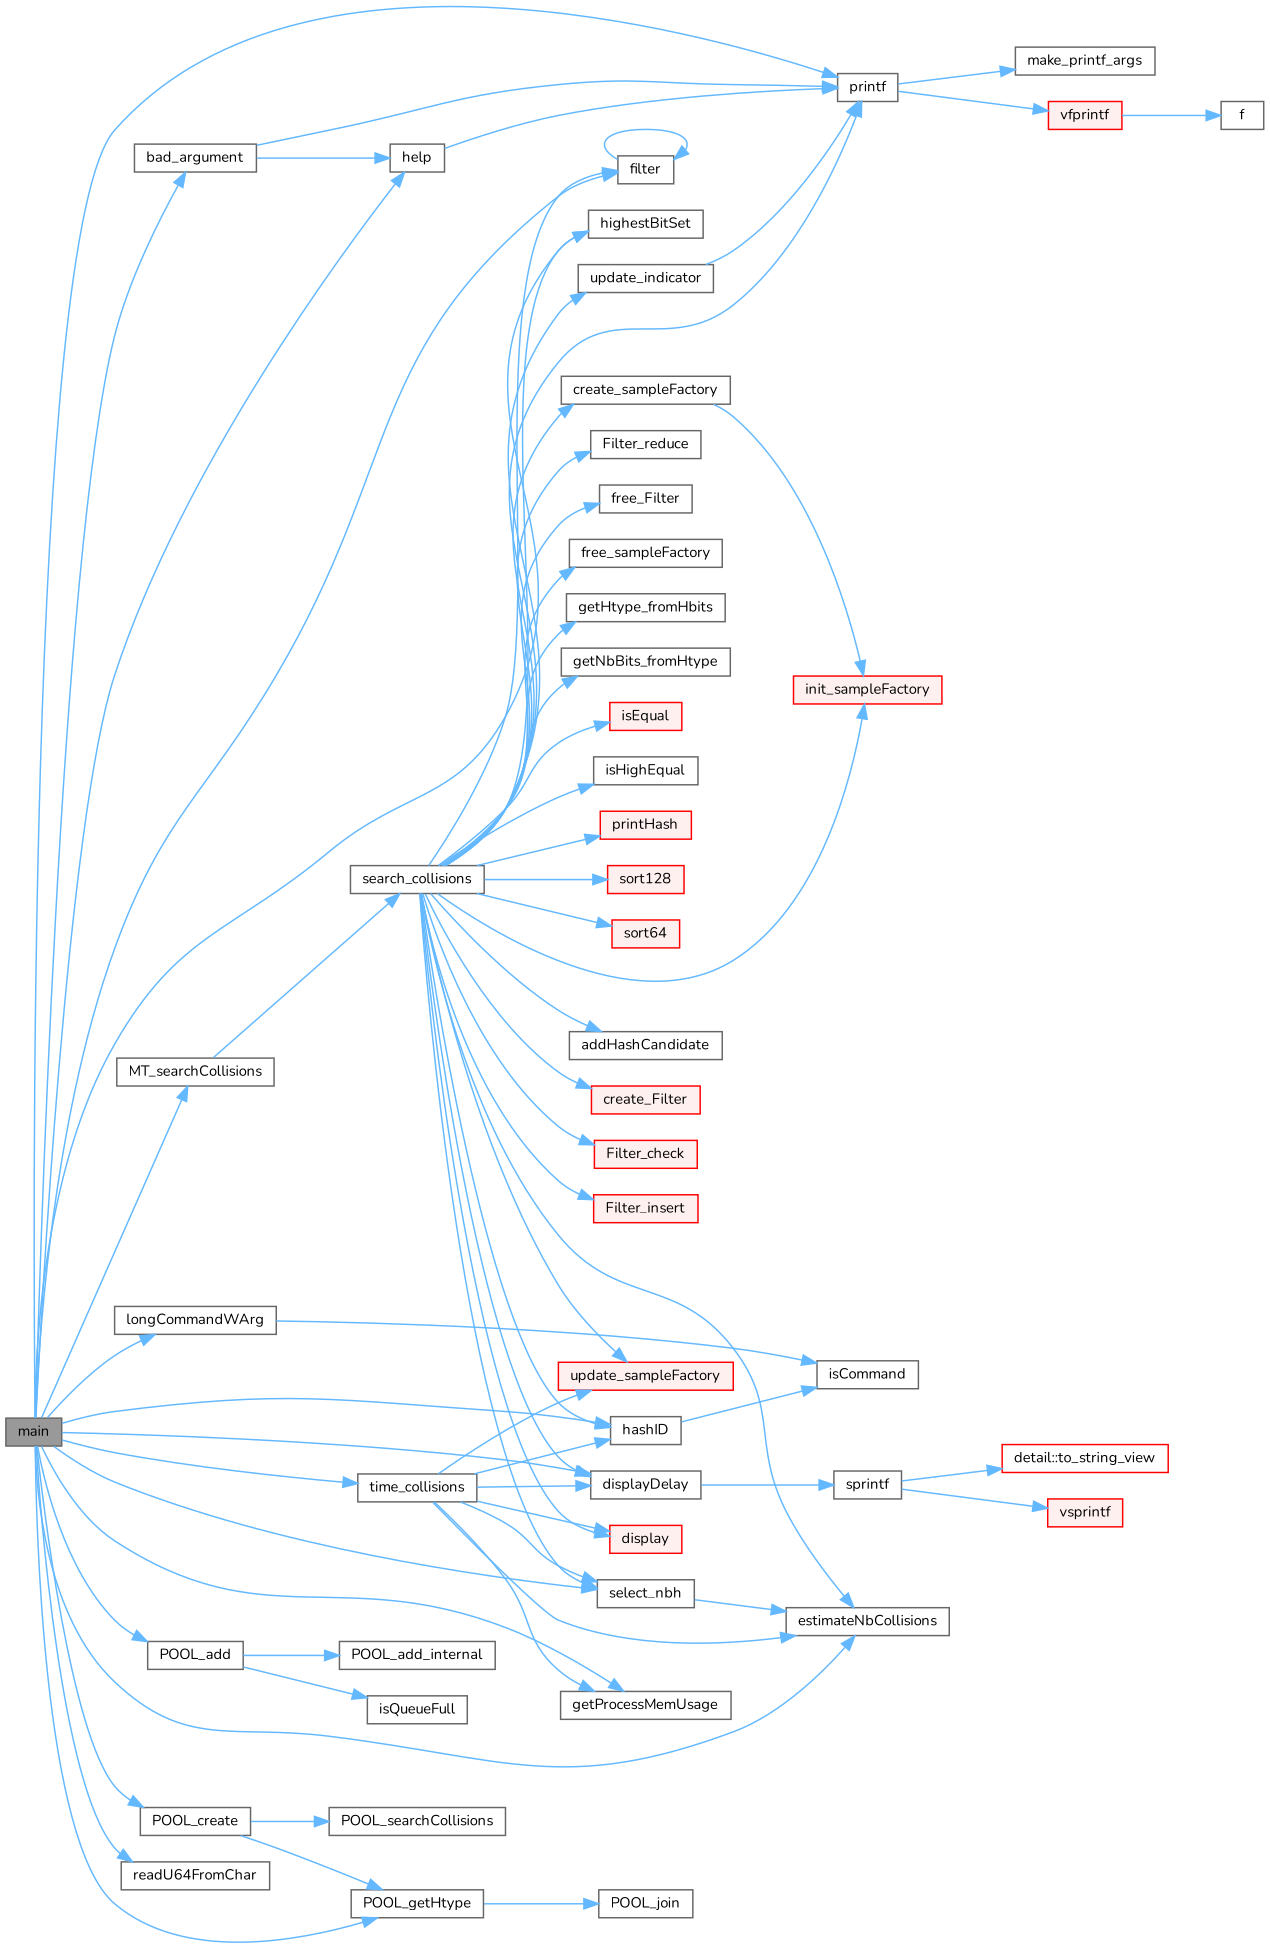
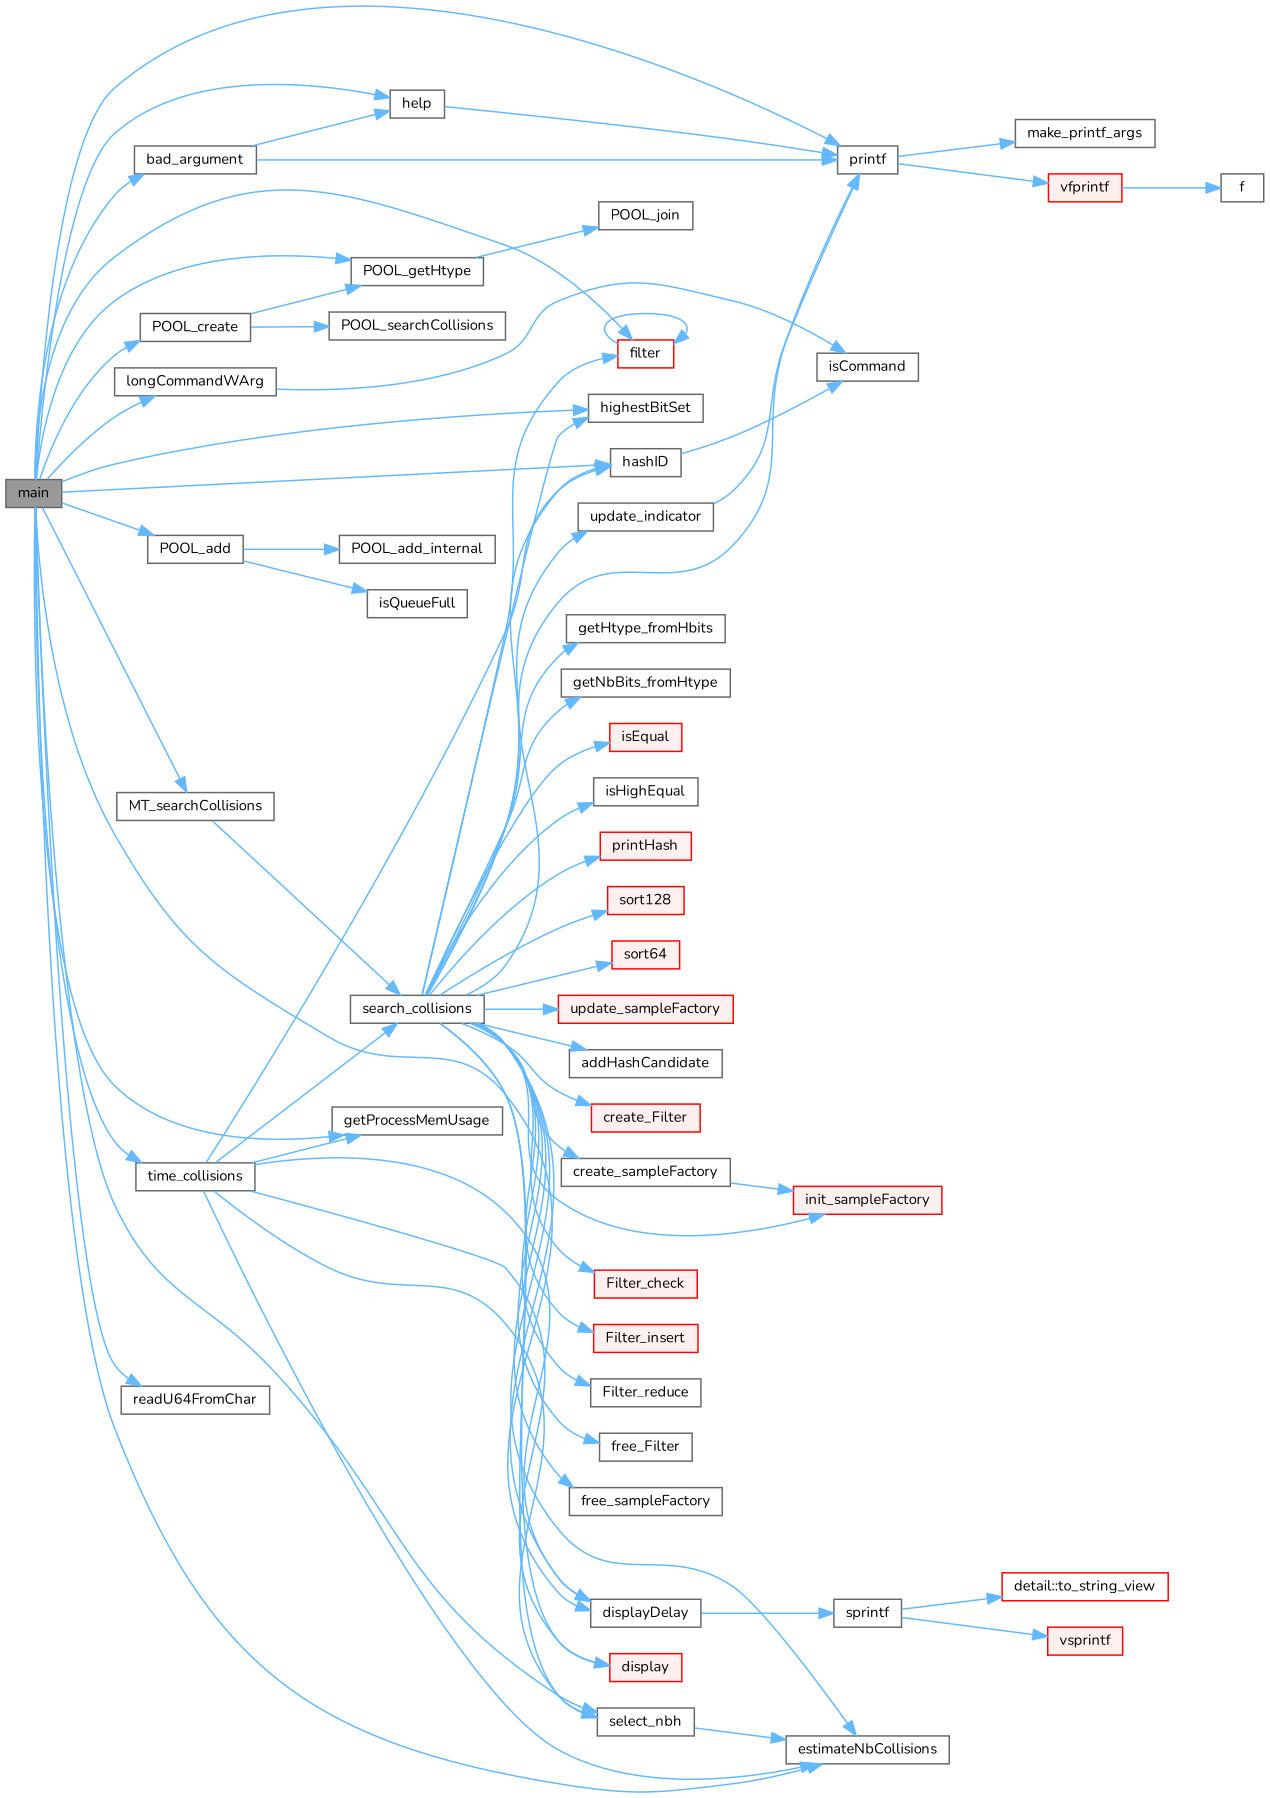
(646, 170) -> (646, 354)
(492, 1439) -> (300, 1098)
